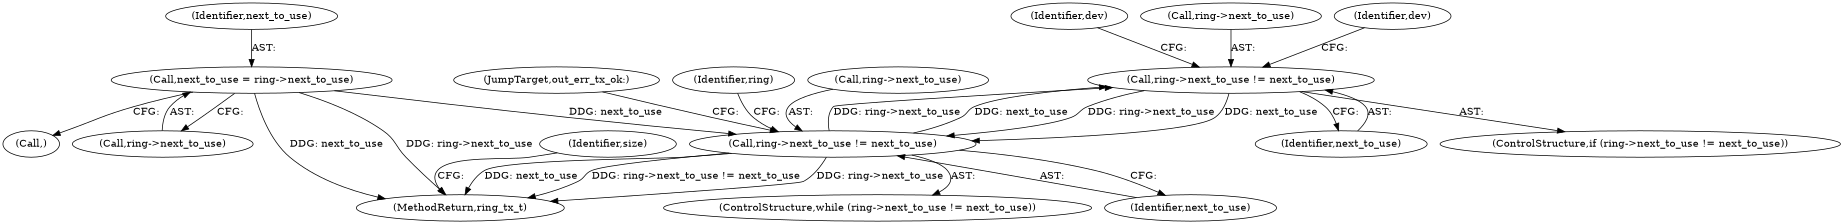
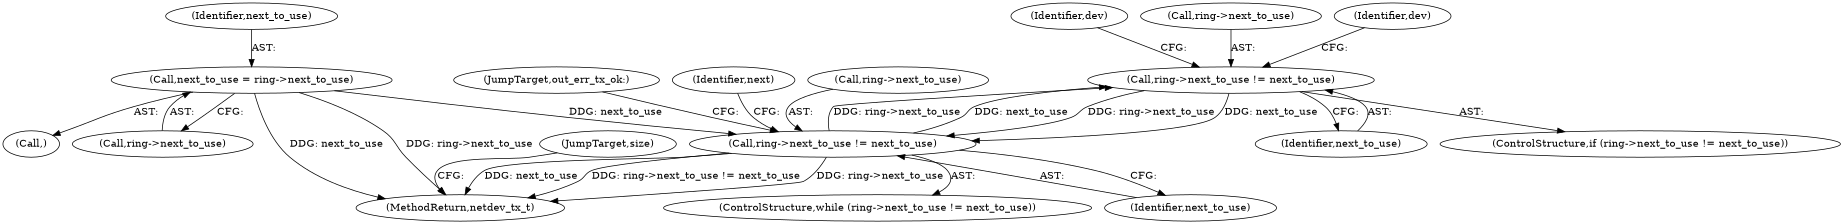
(734, 80) -> (734, 80)
(148, 112) -> (148, 112)
(608, 144) -> (608, 144)
(460, 208) -> (460, 208)
